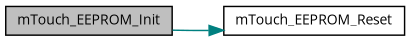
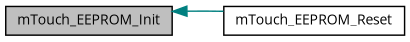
(191, 30) -> (205, 11)
